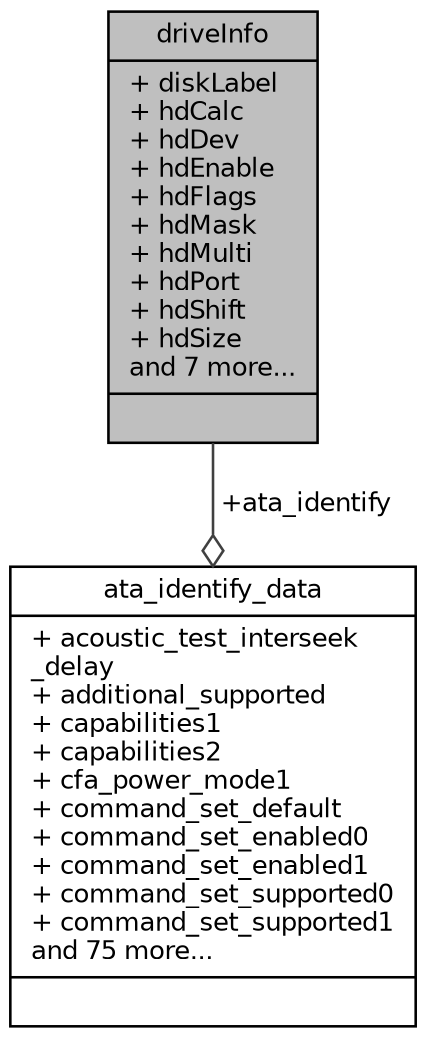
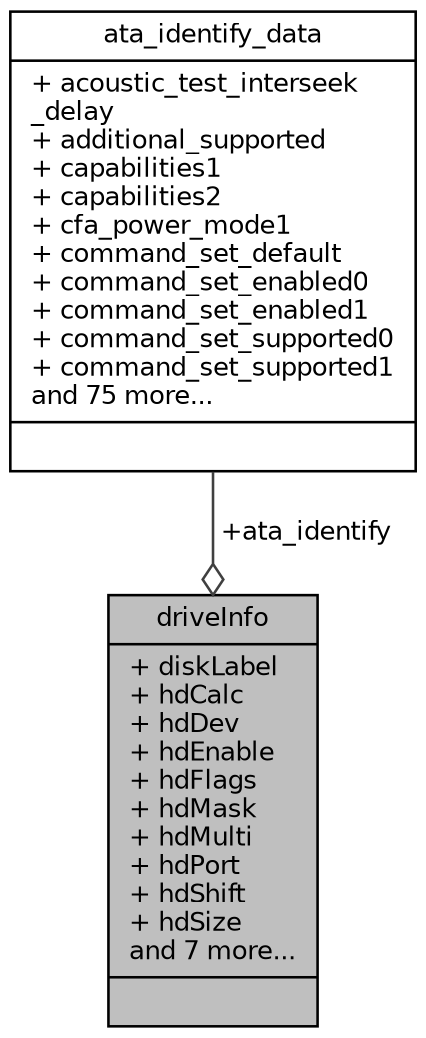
(213, 489) -> (213, 518)
